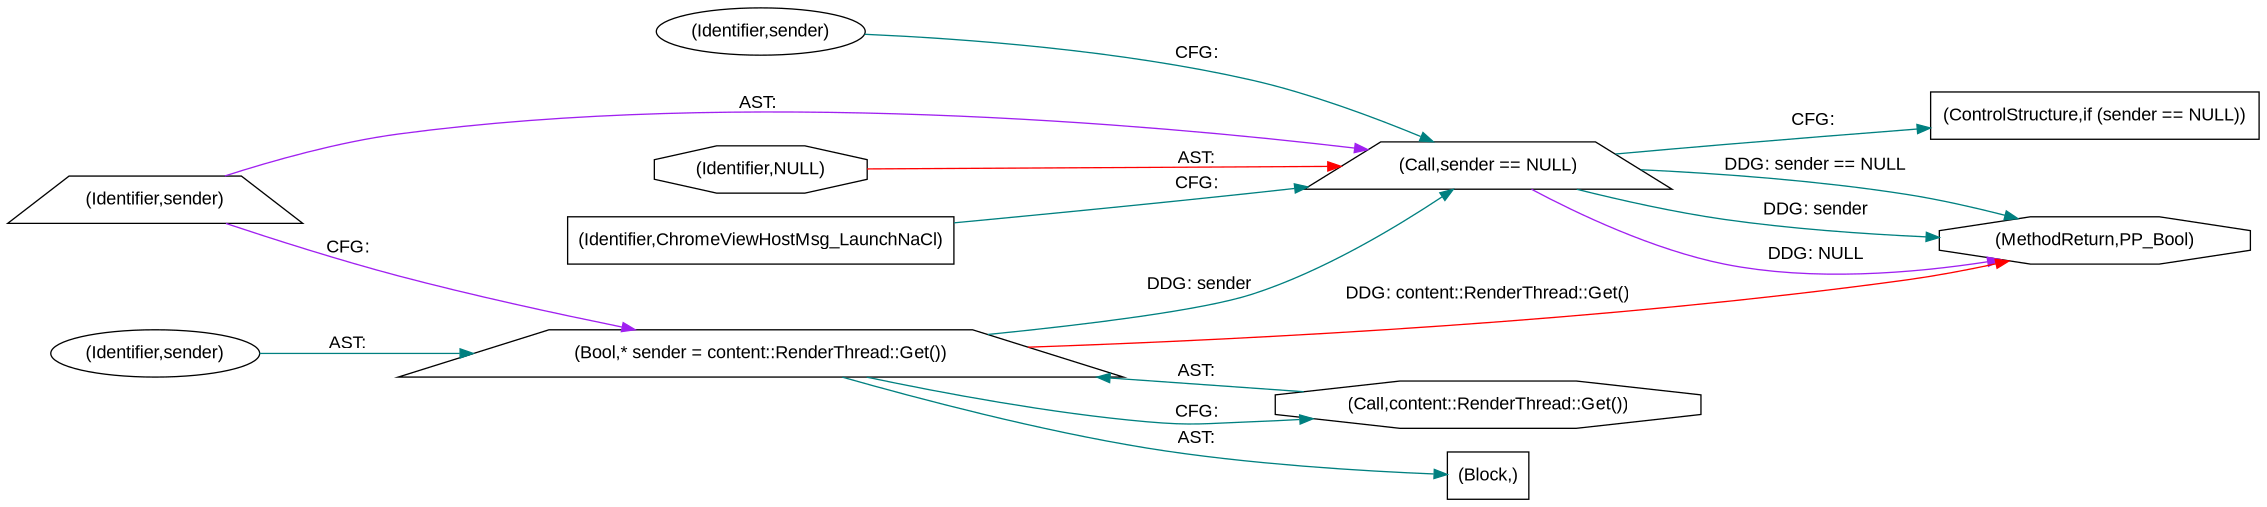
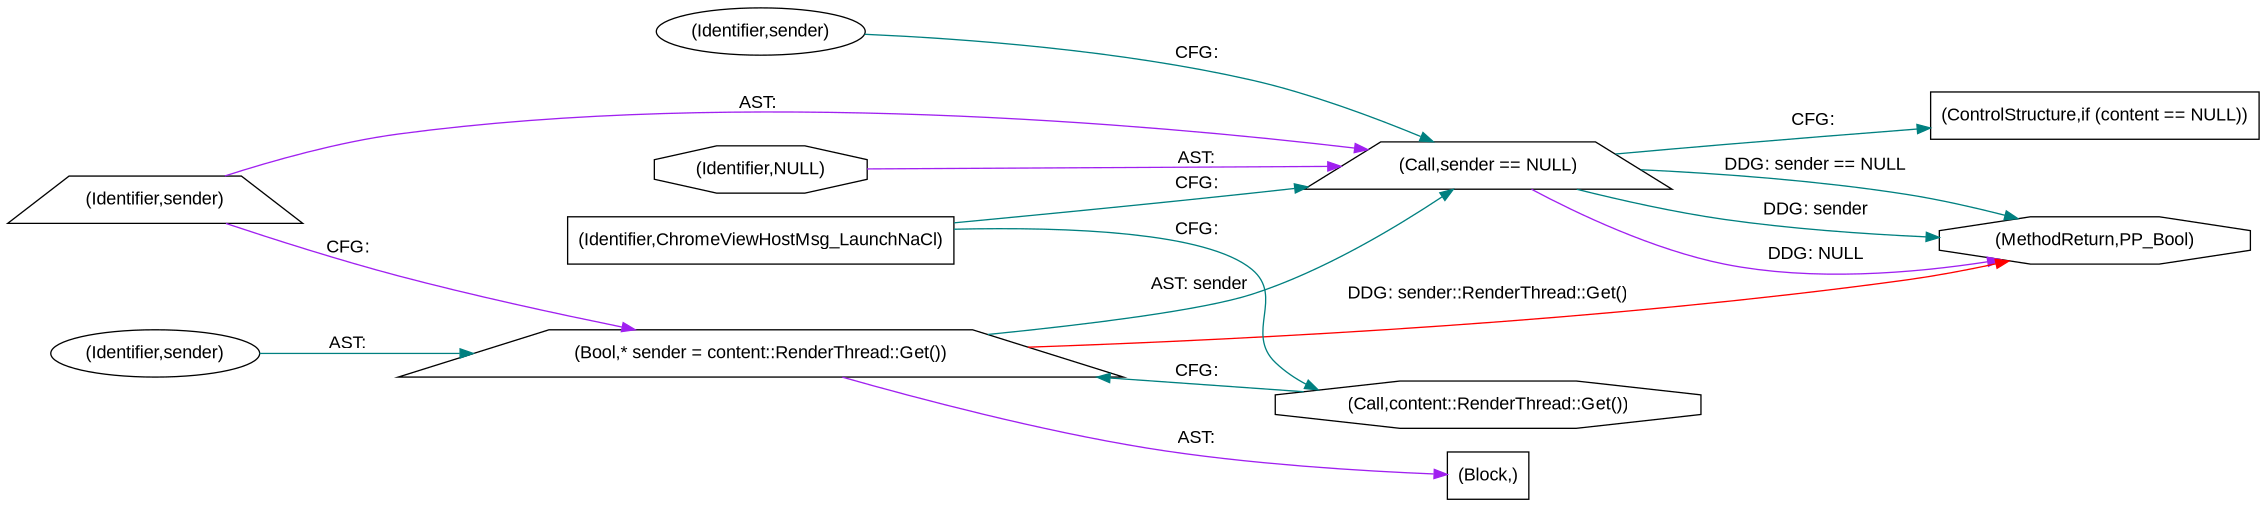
(2095, 116) -> (2095, 116)
(1097, 168) -> (1097, 168)
(1199, 284) -> (1199, 284)
(1488, 294) -> (1488, 294)
(1199, 371) -> (1199, 371)
(1082, 415) -> (1175, 241)
(1135, 446) -> (1135, 446)
